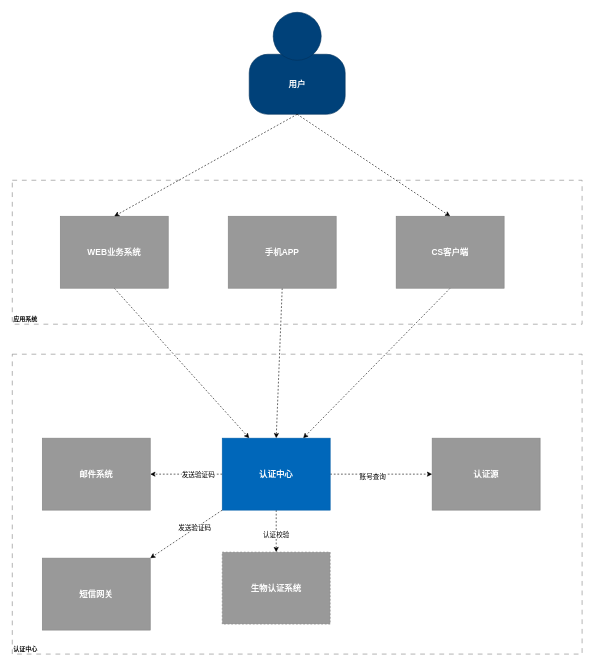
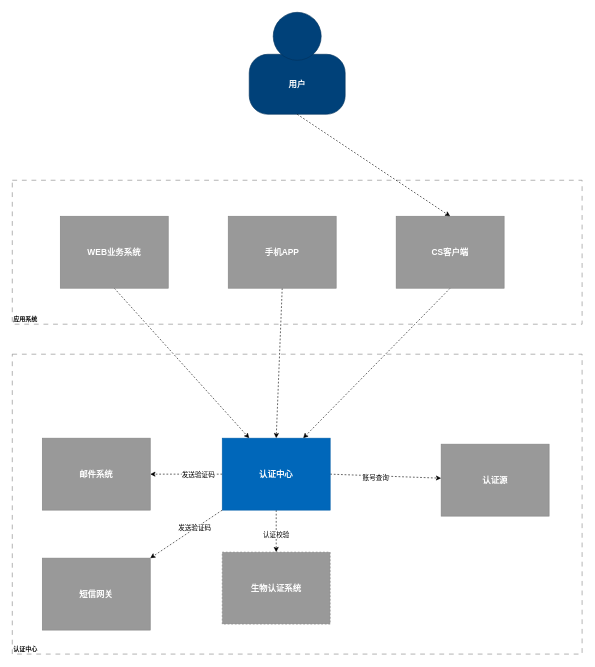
(244, 144) -> none
(486, 474) -> (495, 480)
